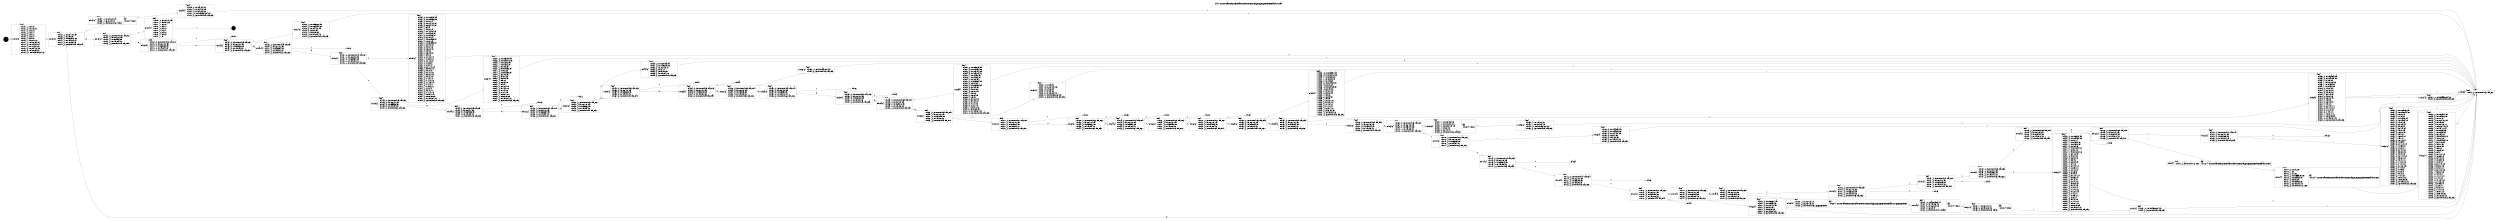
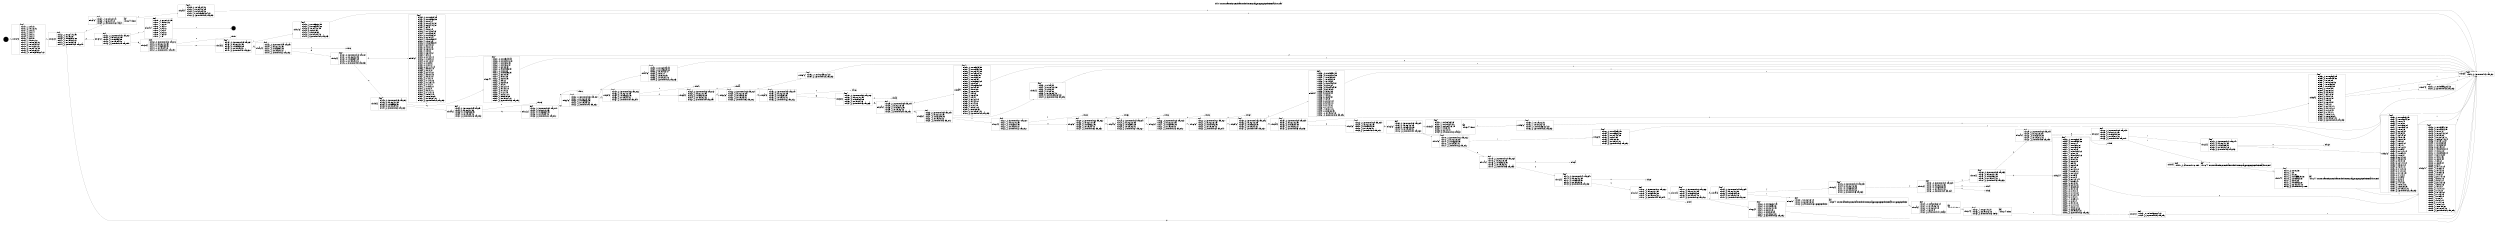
(1899, 192) -> (1969, 190)
(2326, 202) -> (2254, 196)
